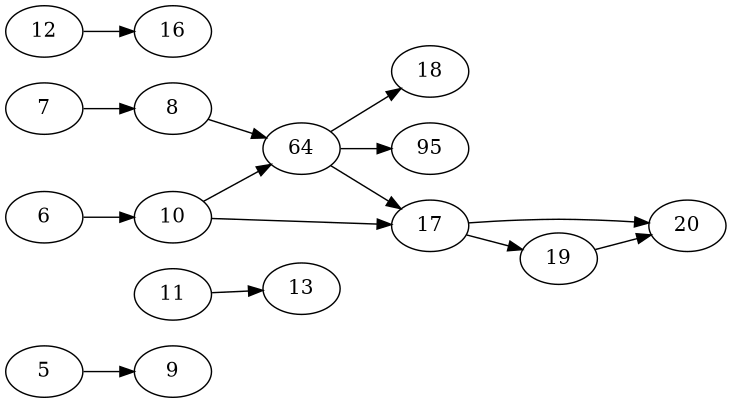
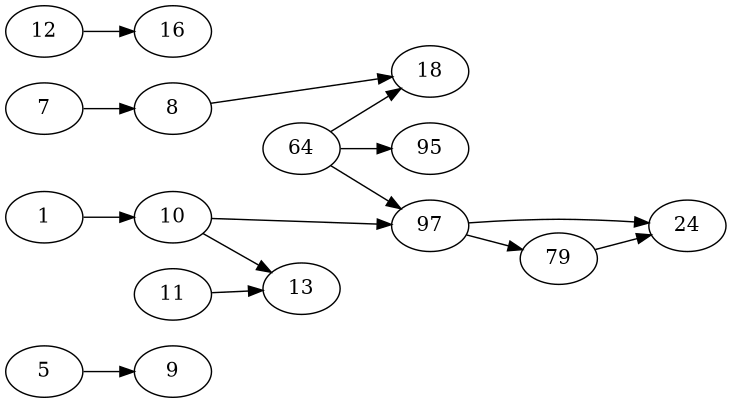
(230, 126) -> (294, 91)
(231, 186) -> (231, 249)
(44, 217) -> (44, 217)
(430, 226) -> (430, 226)
(687, 226) -> (687, 226)
(559, 259) -> (559, 259)
